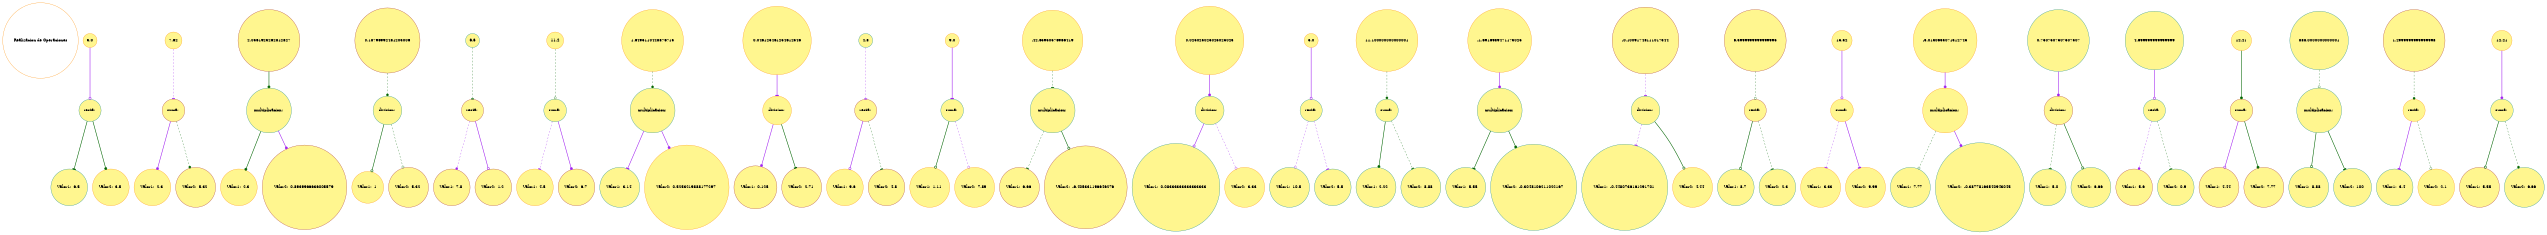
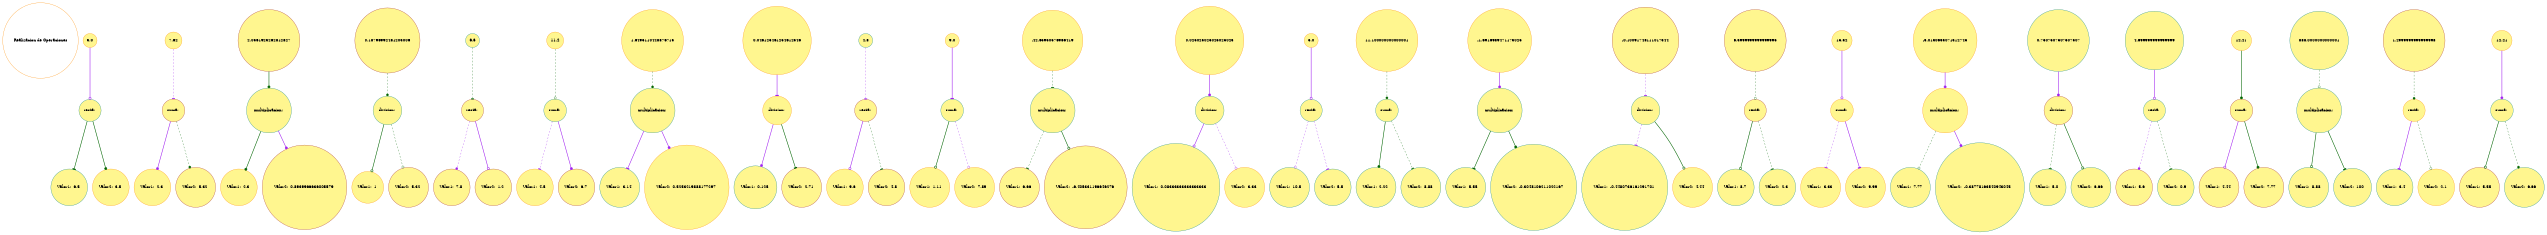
(755, 187) -> (755, 187)
